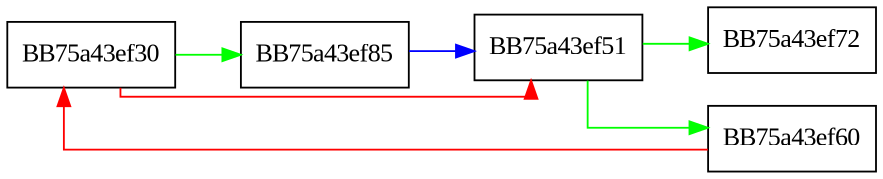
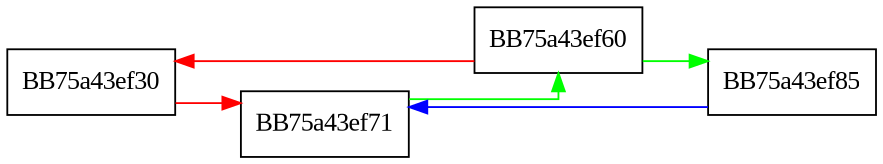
(792, 40) -> none
(558, 47) -> (325, 124)
(199, 55) -> (666, 61)
